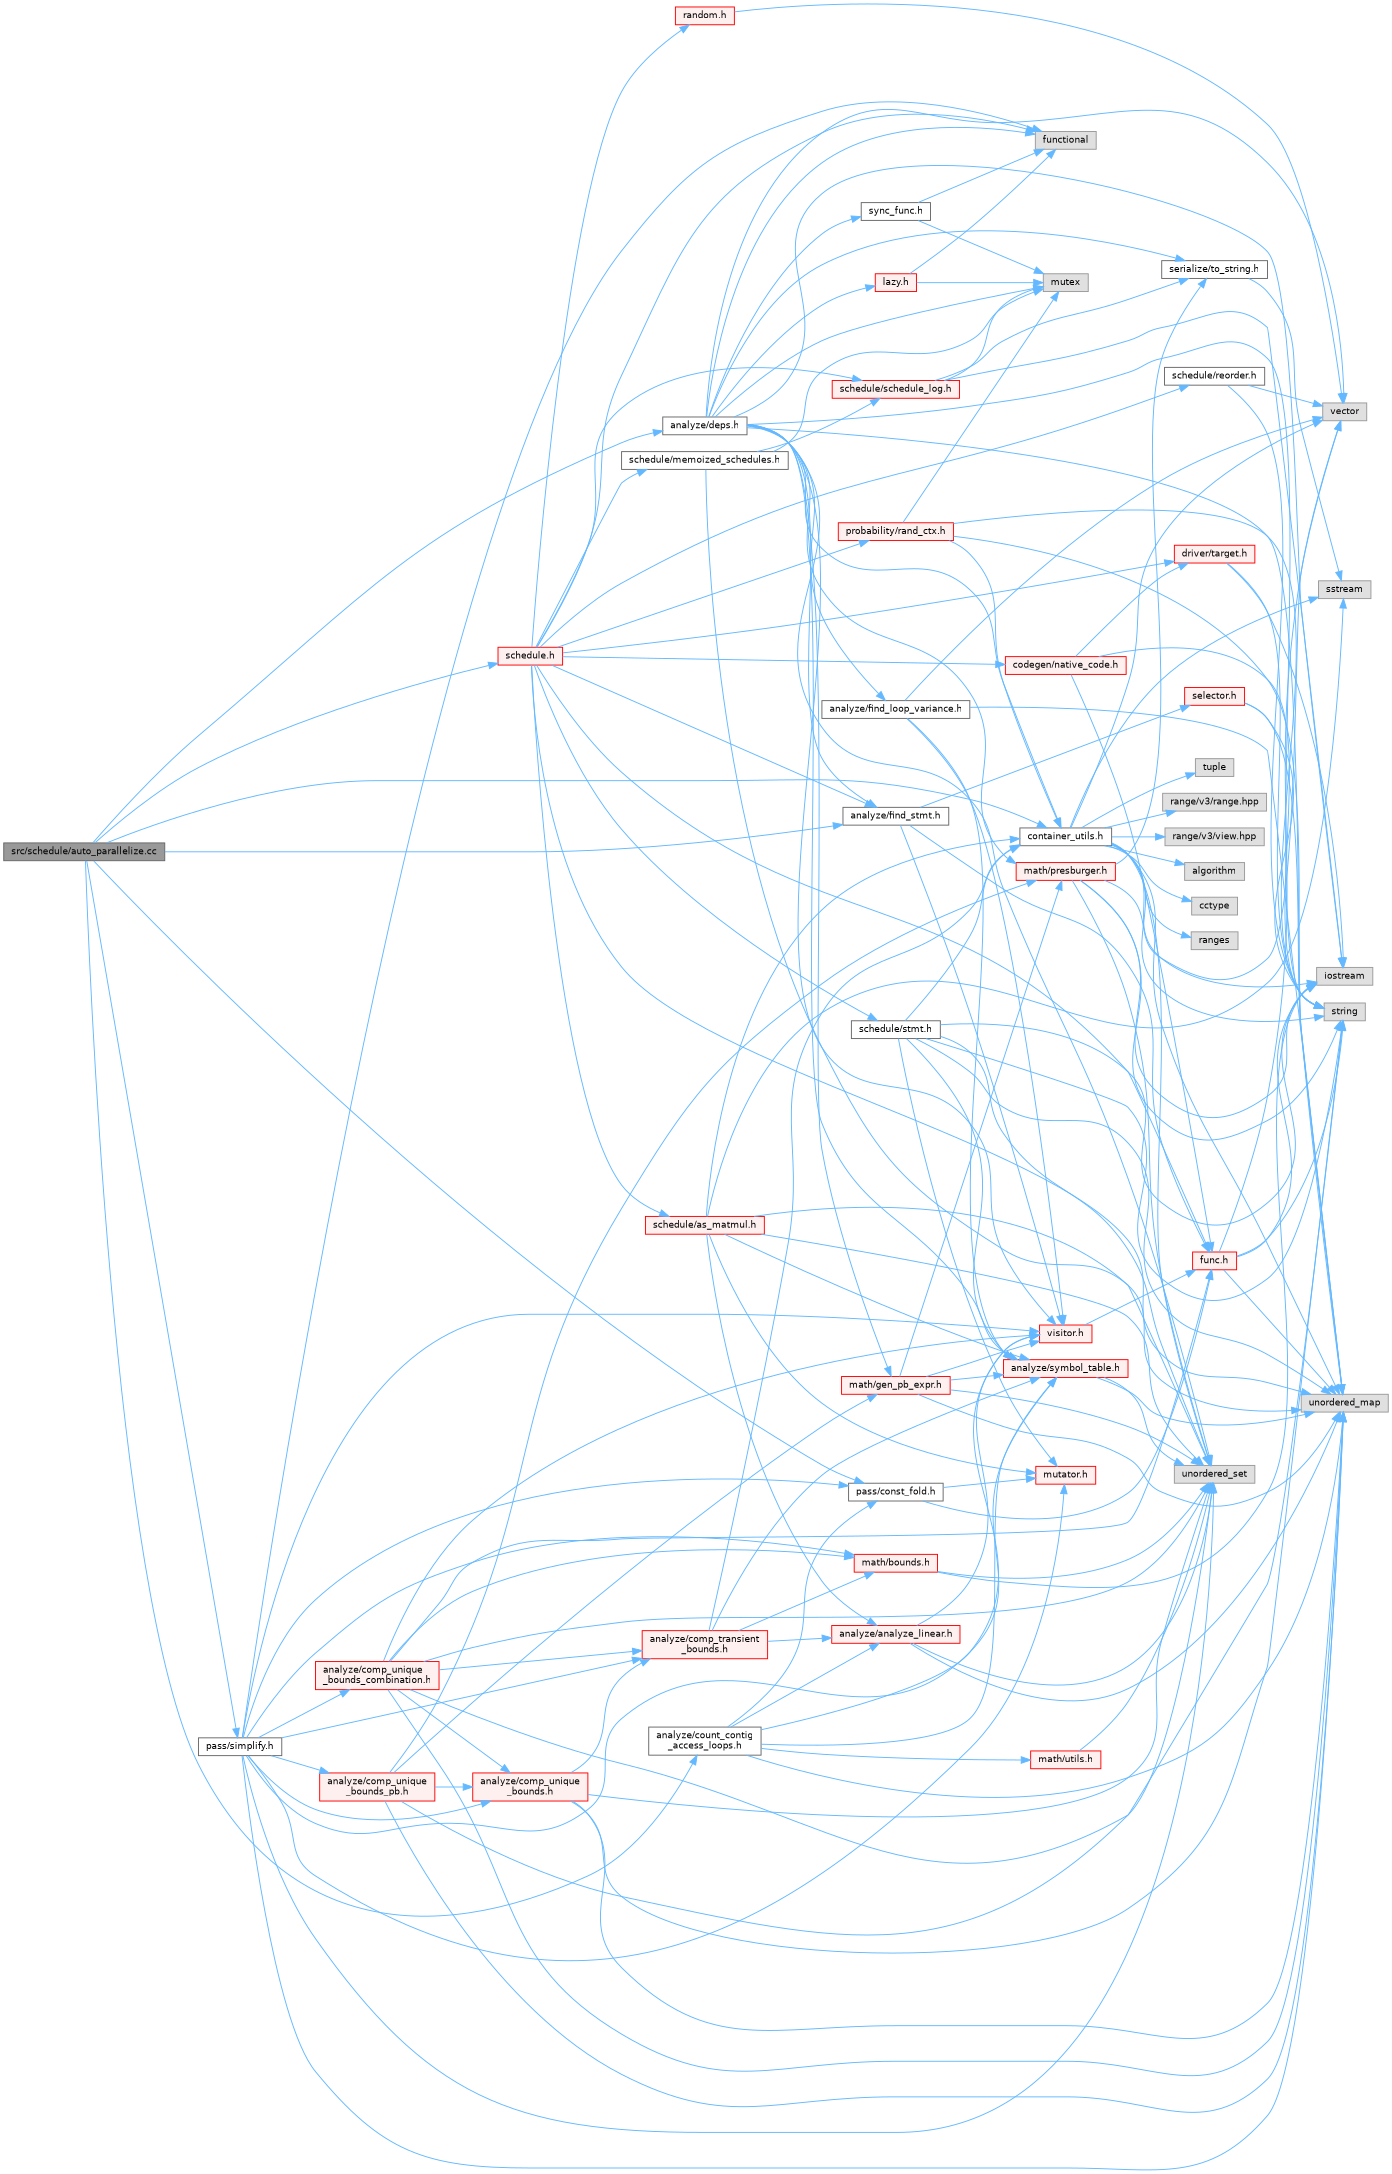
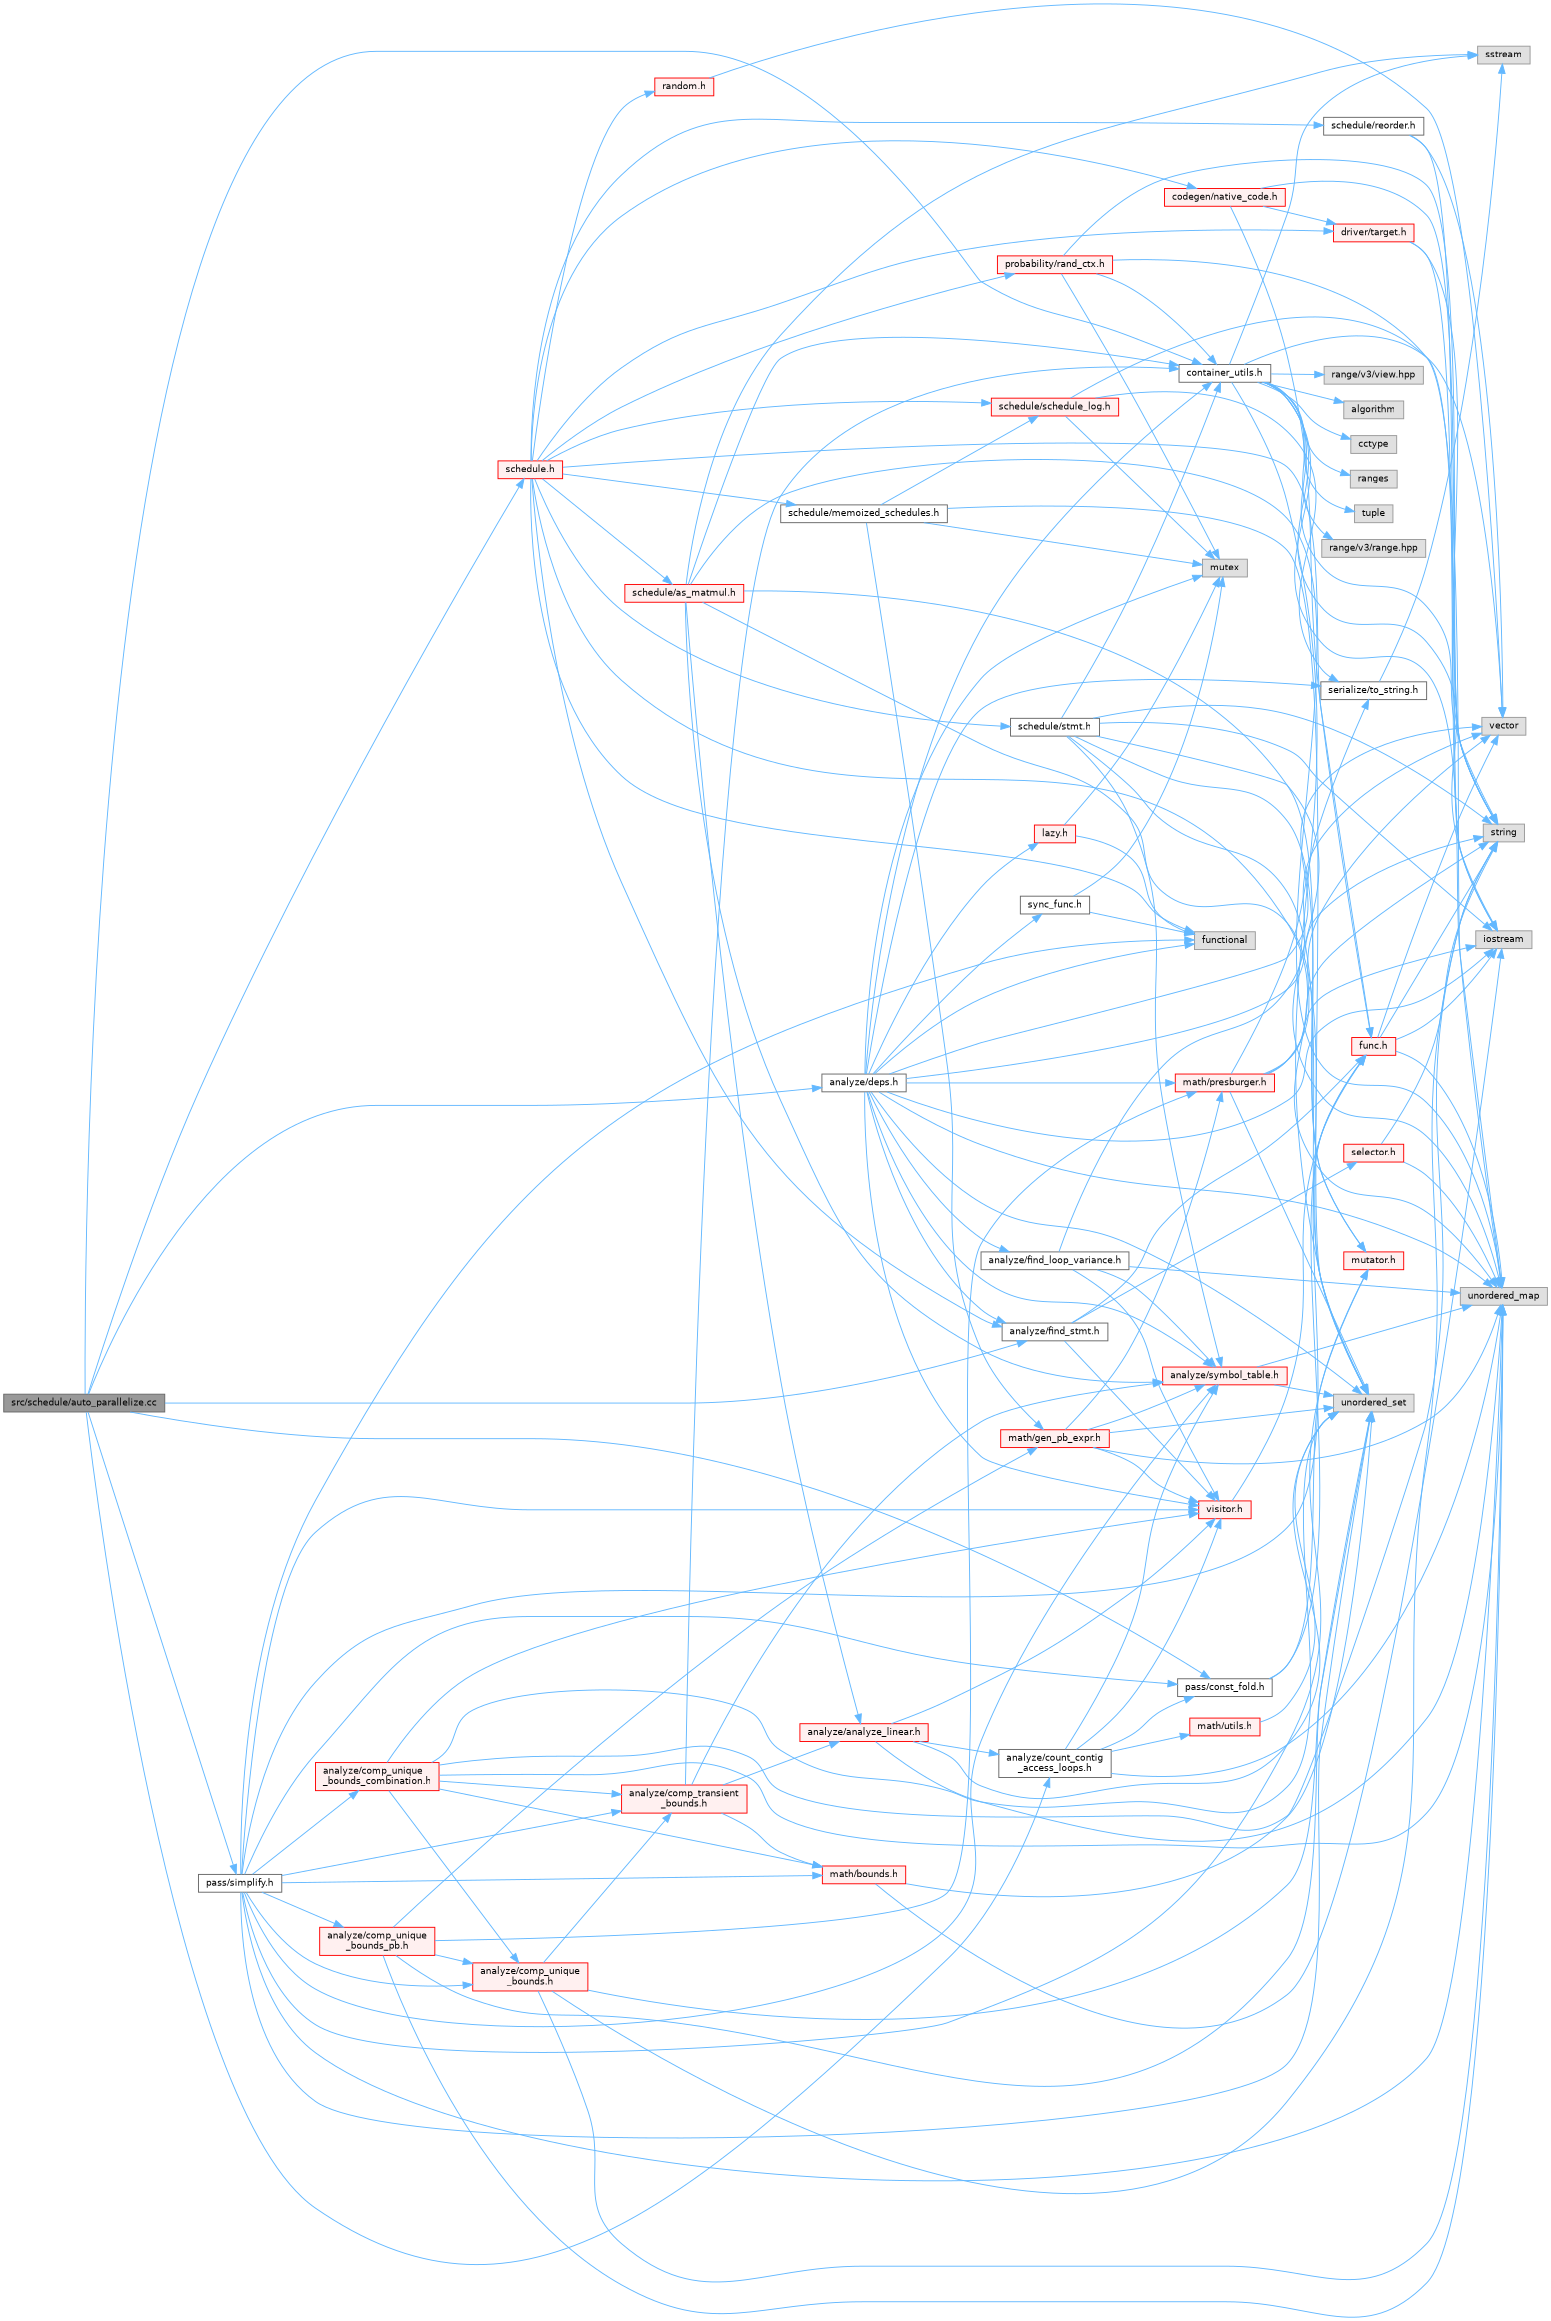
(819, 861) -> (929, 936)
(862, 1536) -> (933, 1596)
(808, 1684) -> (954, 1747)
